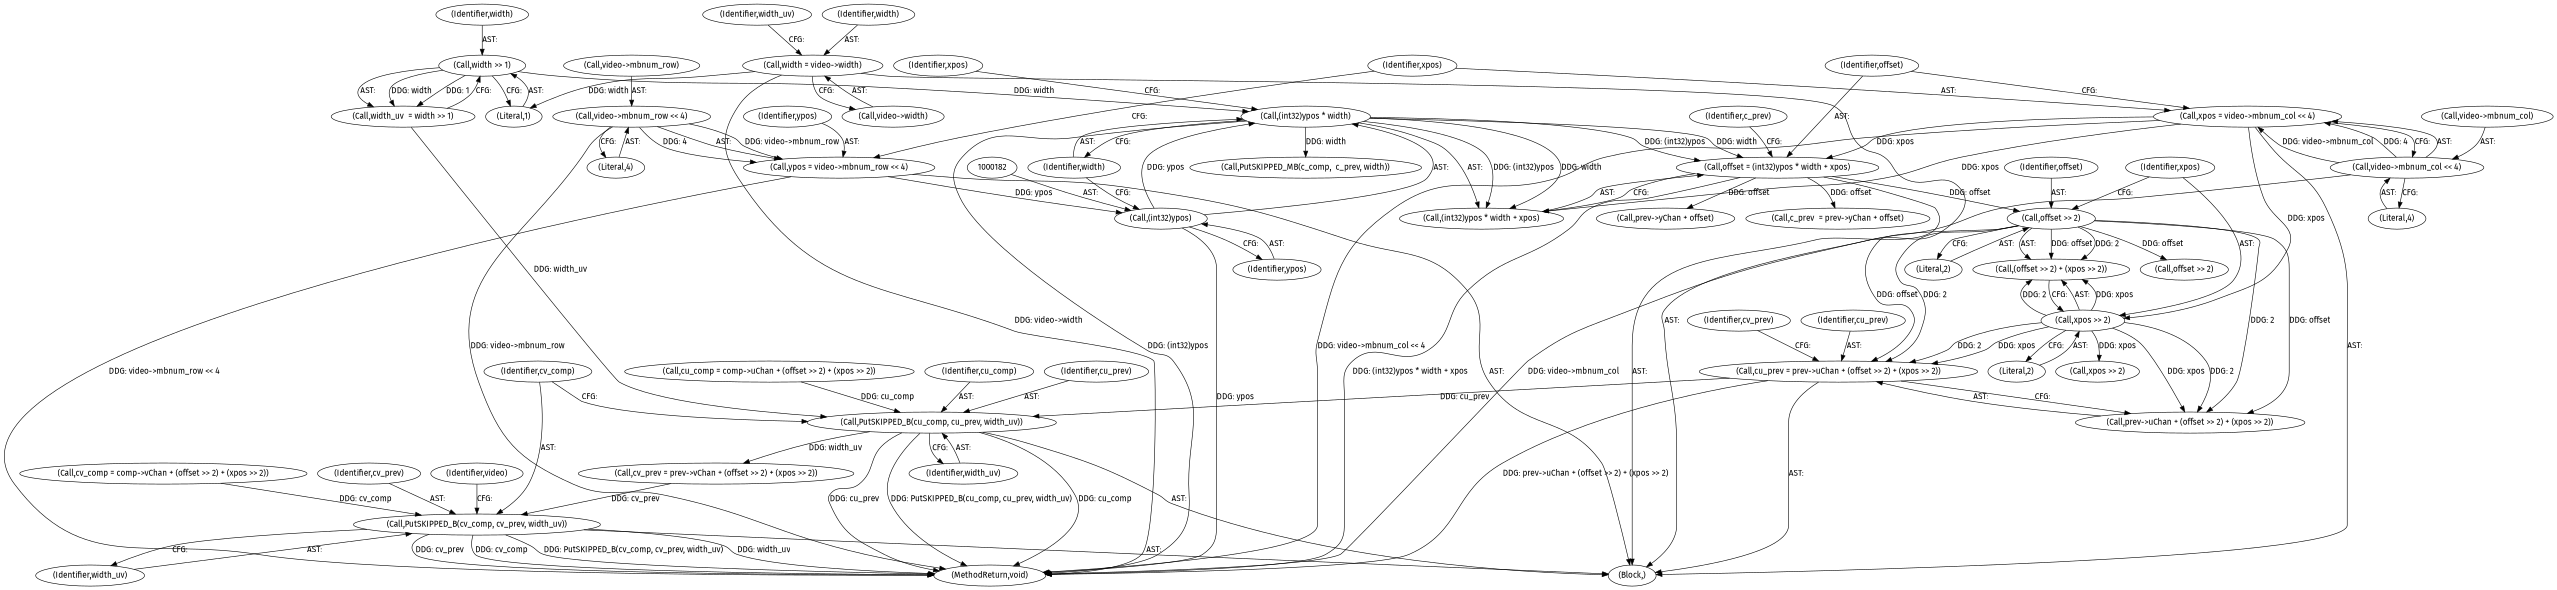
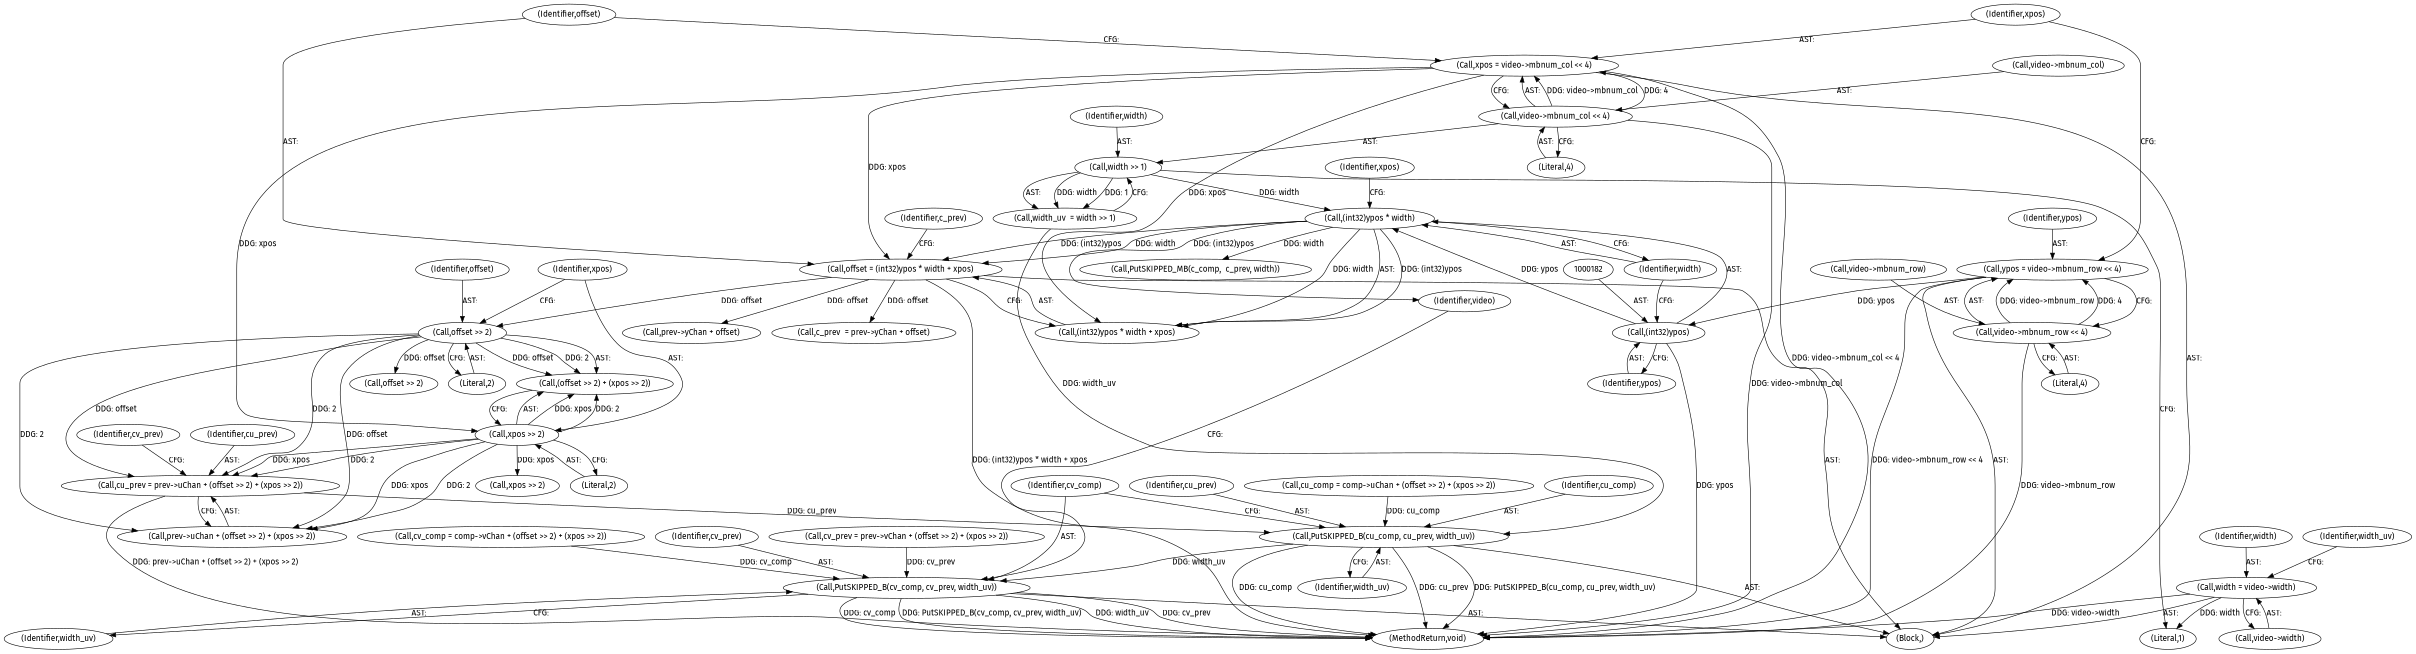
(528, 90) -> (1331, 143)
(1051, 287) -> (1112, 287)
none -> (2136, 304)
(809, 444) -> (1150, 563)
(1789, 518) -> none
